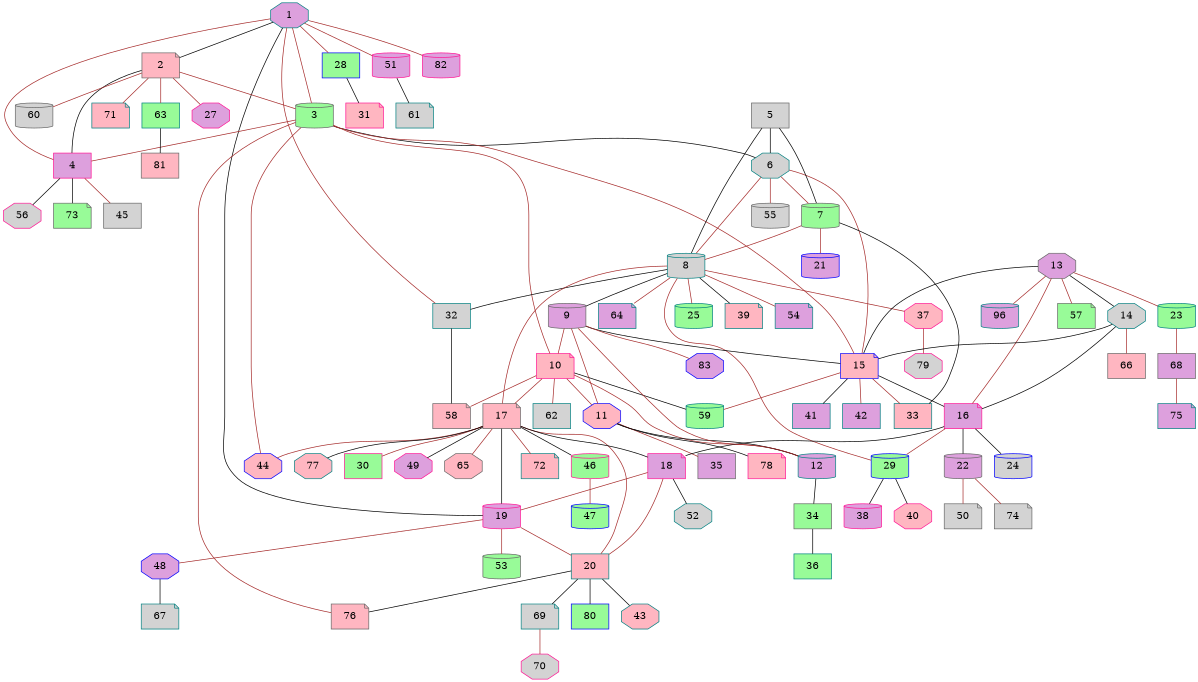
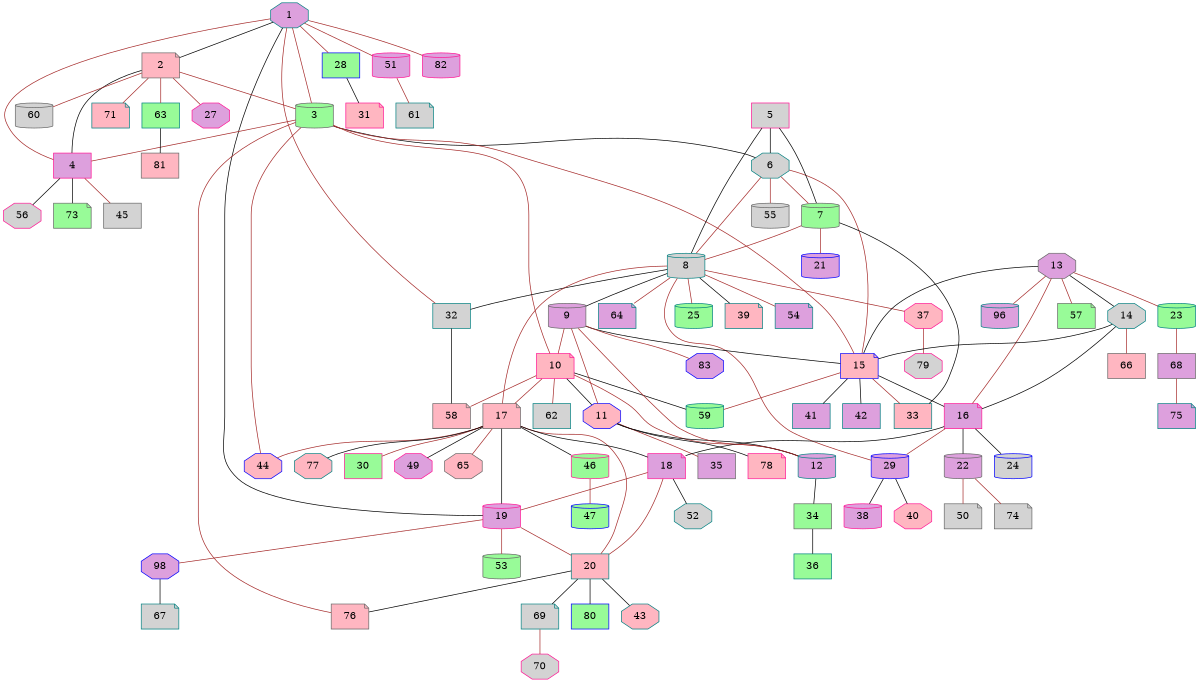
(403, 91) -> (403, 91)
(770, 116) -> (770, 116)
(860, 391) -> (860, 391)
(579, 392) -> (579, 392)
(540, 466) -> none
(890, 466) -> (890, 466)
(160, 566) -> (160, 566)
